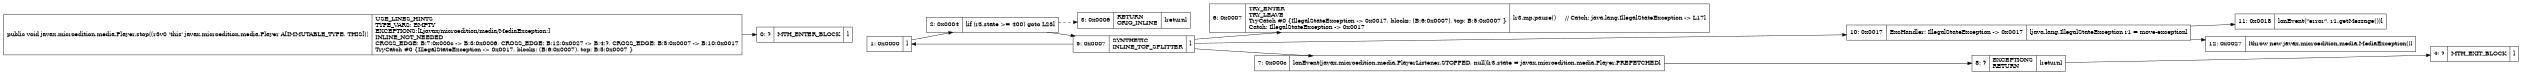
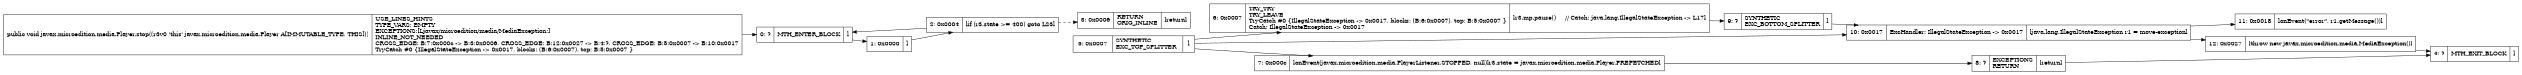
(1267, 9) -> (1262, 9)
none -> (1778, 22)
(1059, 34) -> (891, 30)
(994, 44) -> (858, 41)
(1148, 47) -> (1146, 47)
none -> (2421, 51)
